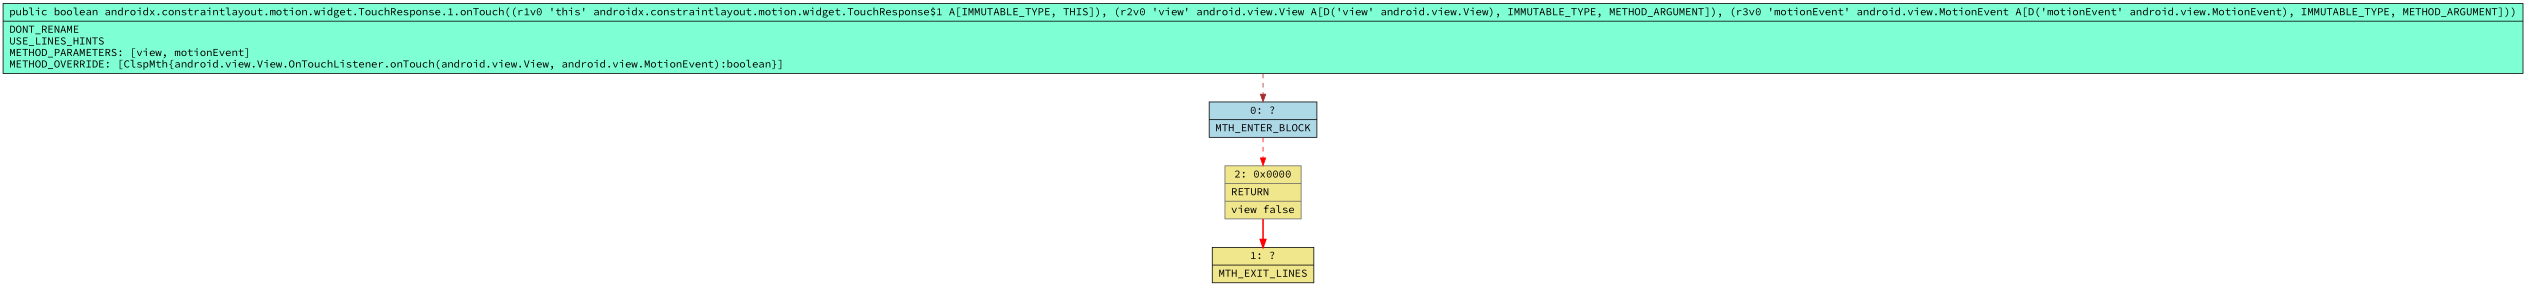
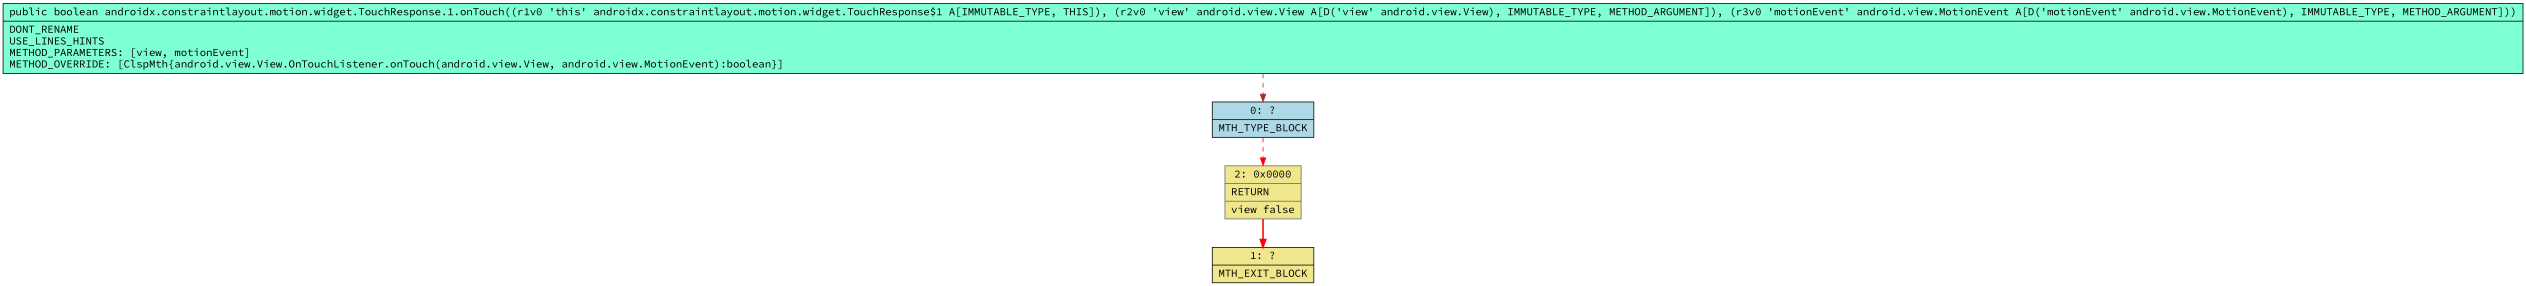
(1263, 128) -> (1263, 128)
(1263, 274) -> (1263, 274)
